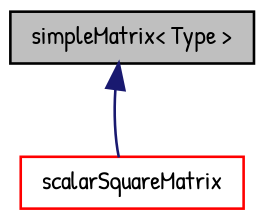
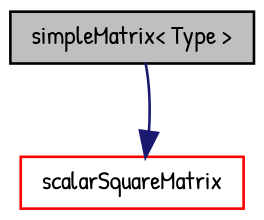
(115, 123) -> (149, 97)
